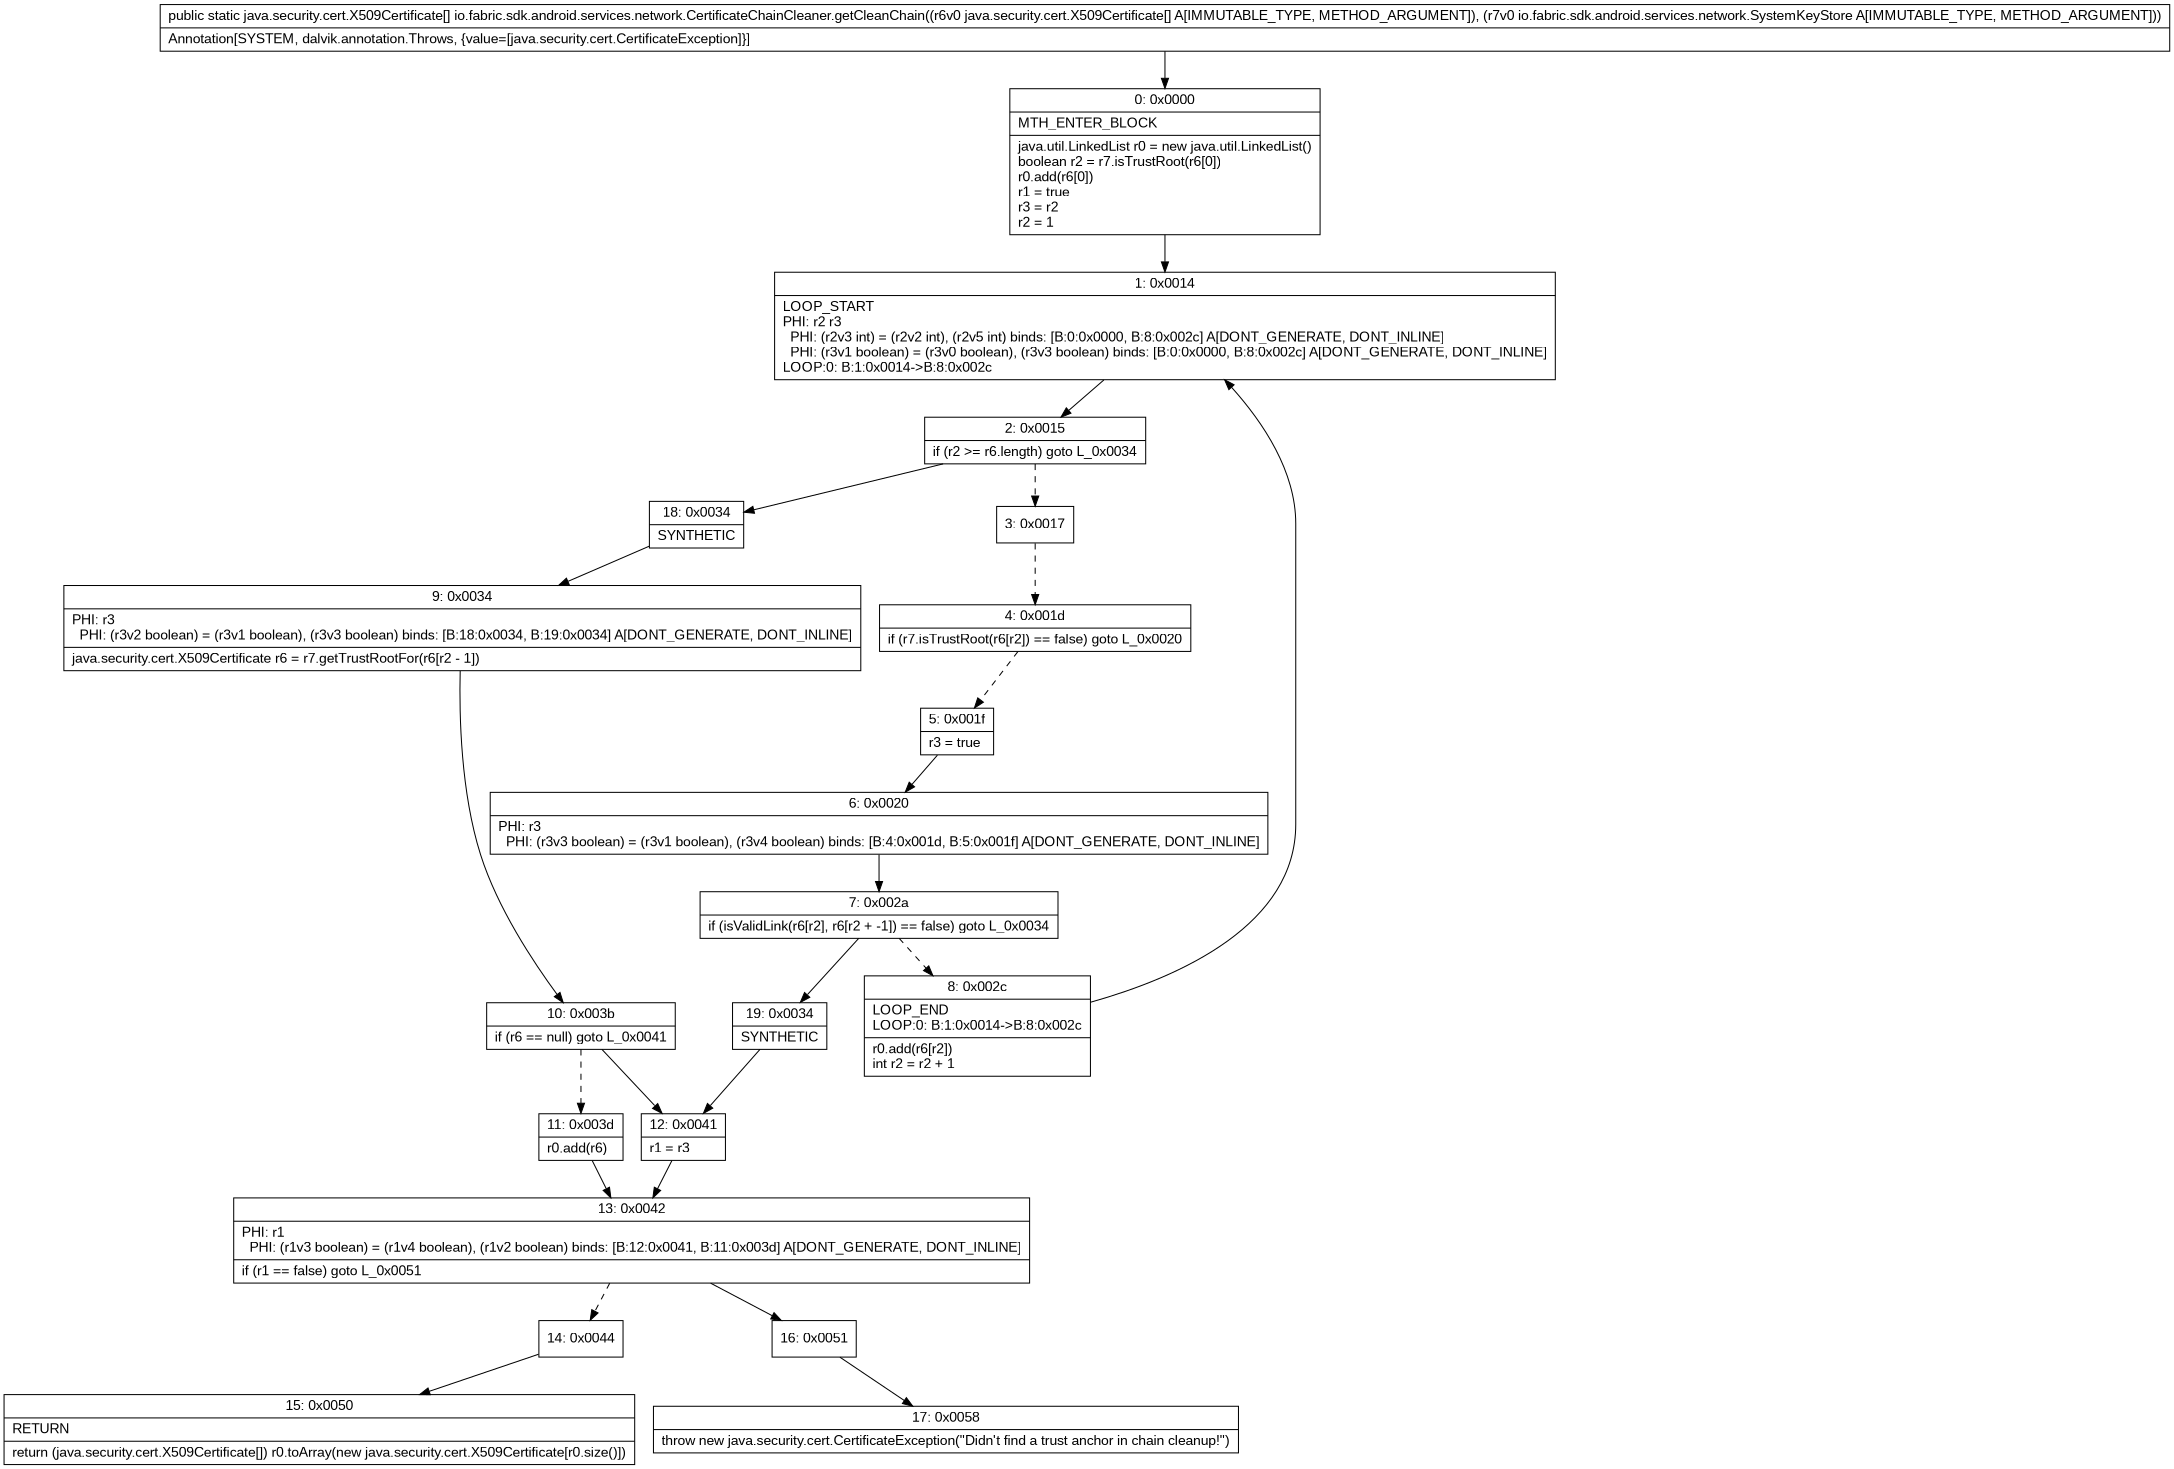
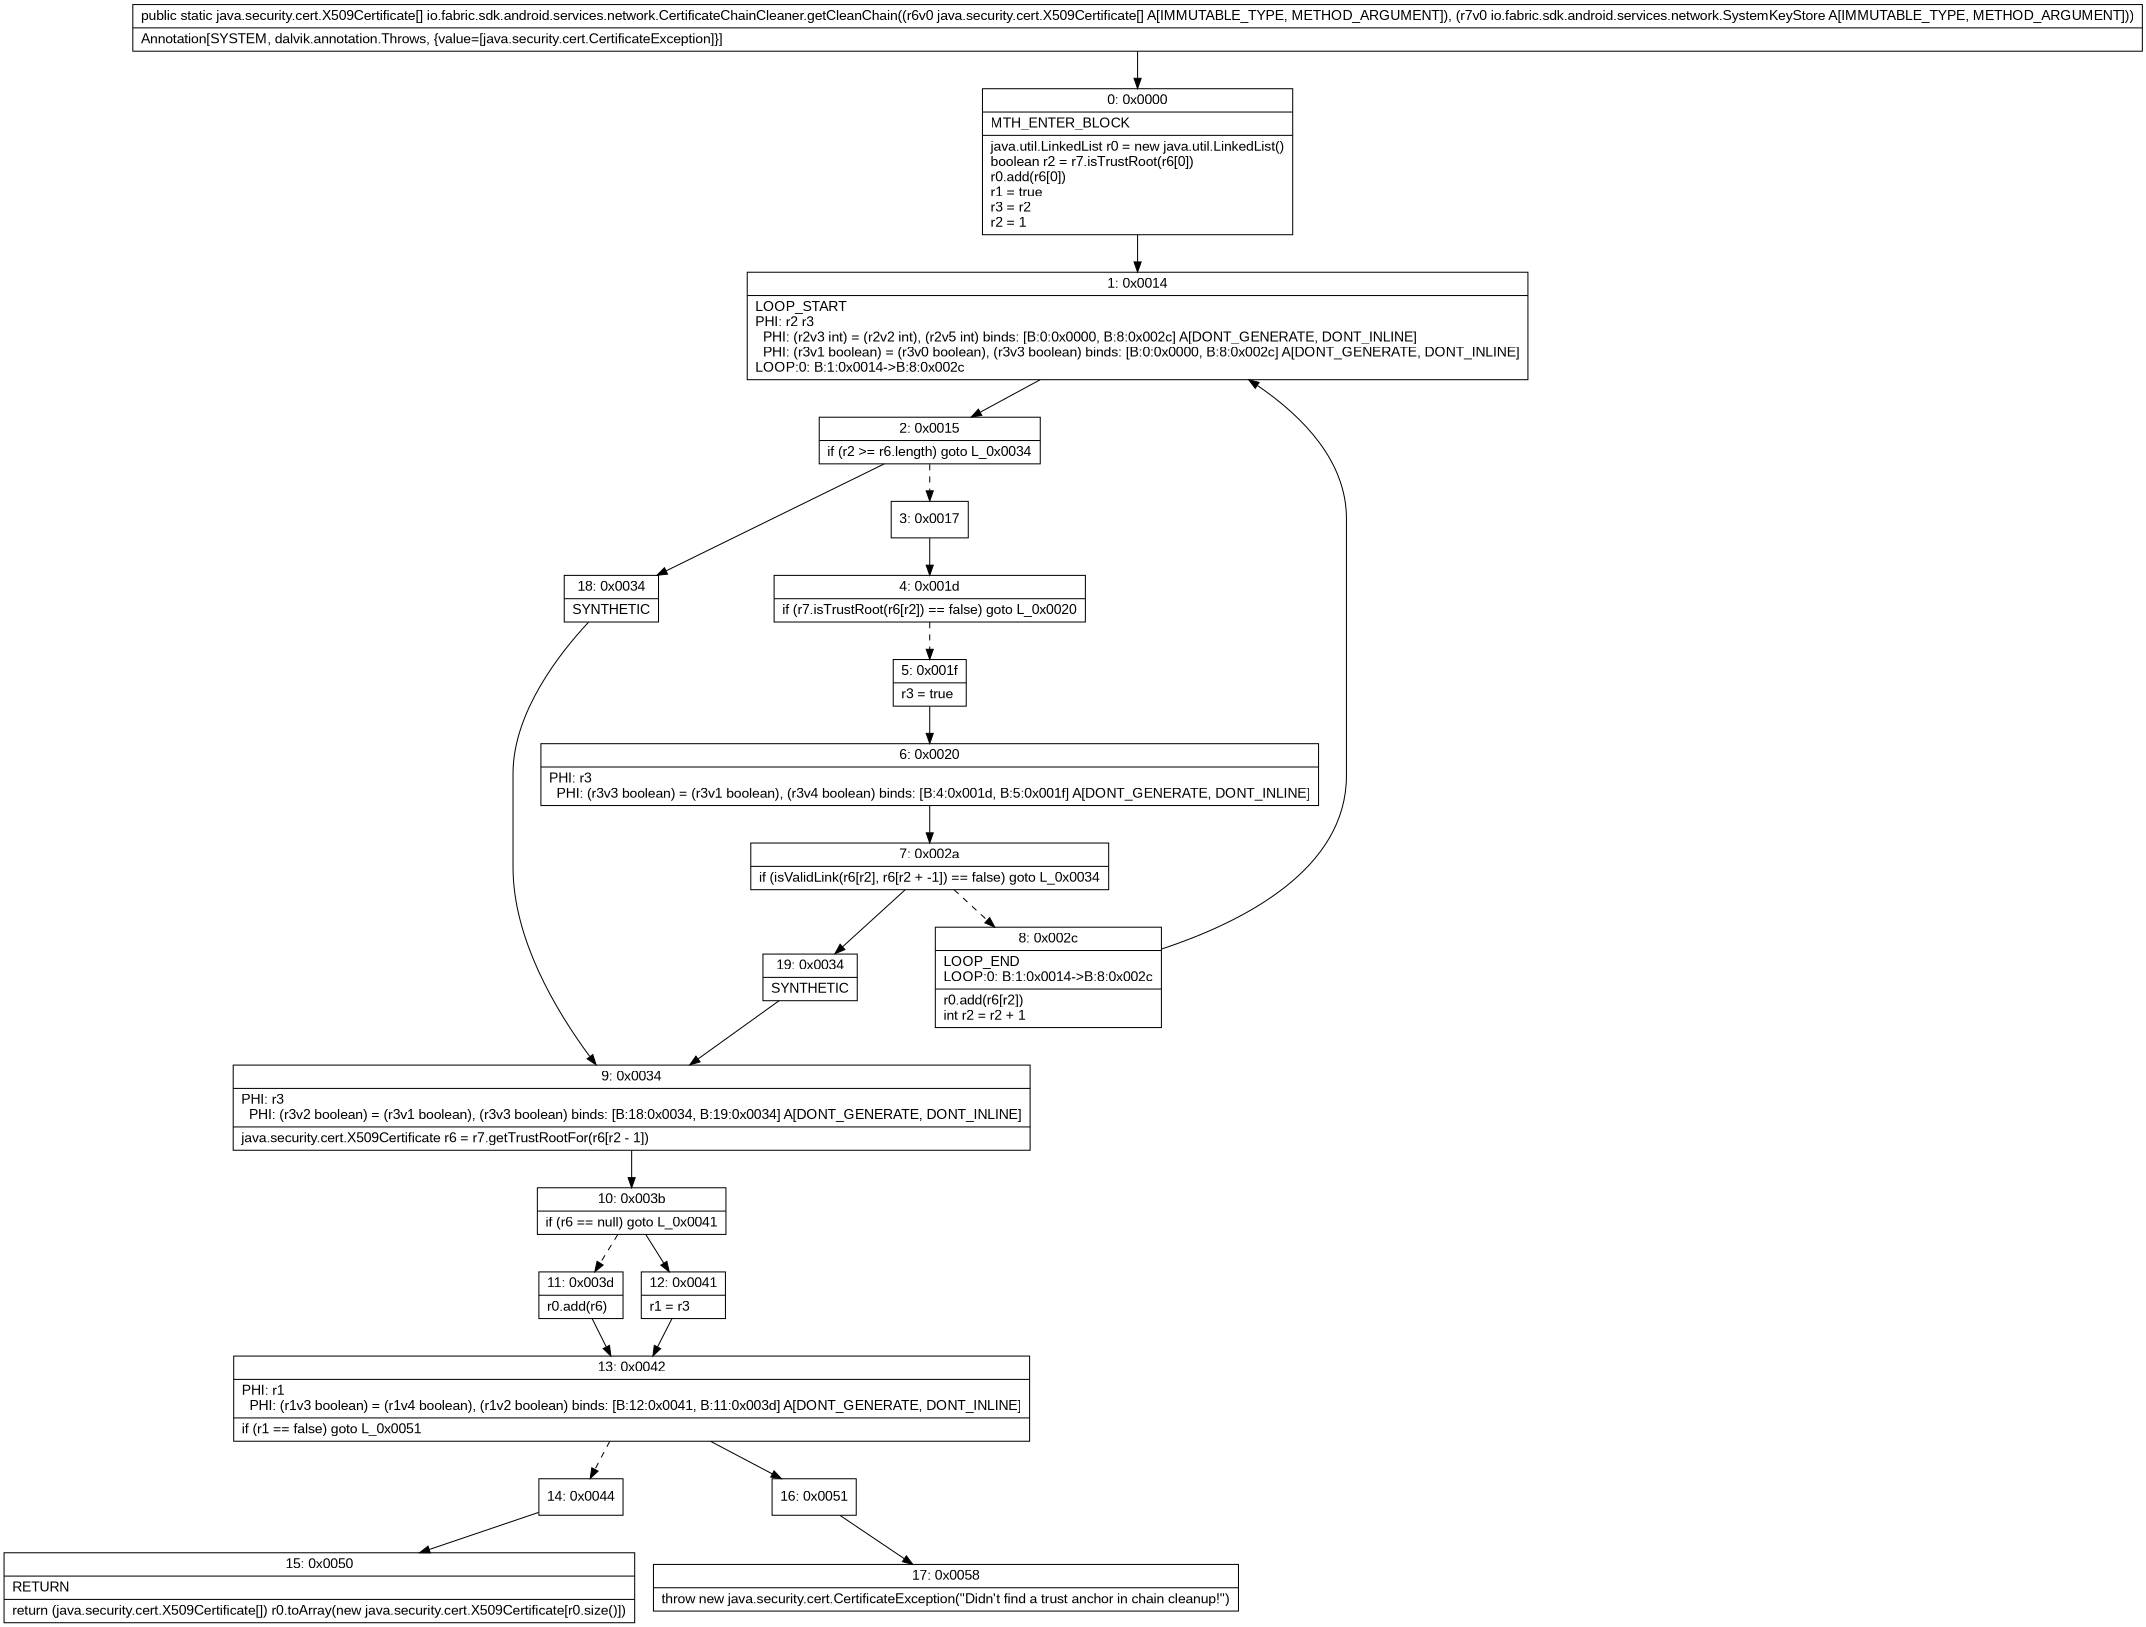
(1035, 569) -> (930, 552)
(735, 1077) -> (739, 1030)
